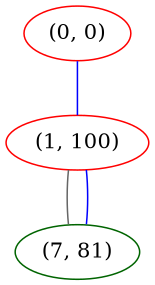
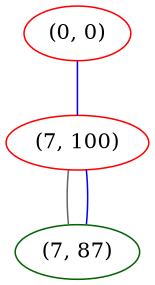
(77, 143) -> (77, 143)
(77, 252) -> (77, 252)
